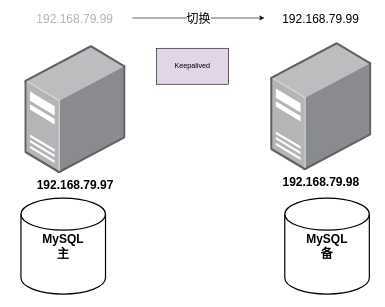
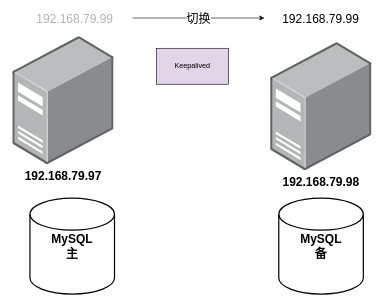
(75, 110) -> (63, 101)
(63, 246) -> (72, 246)
(327, 246) -> (321, 246)
